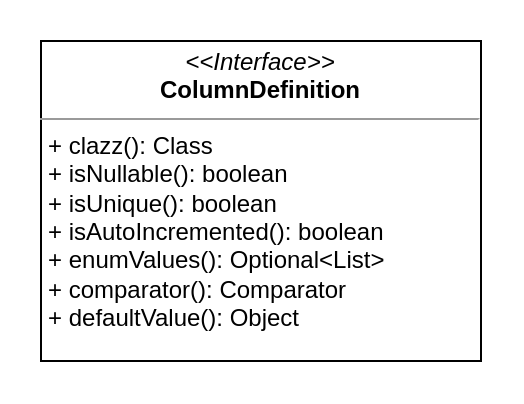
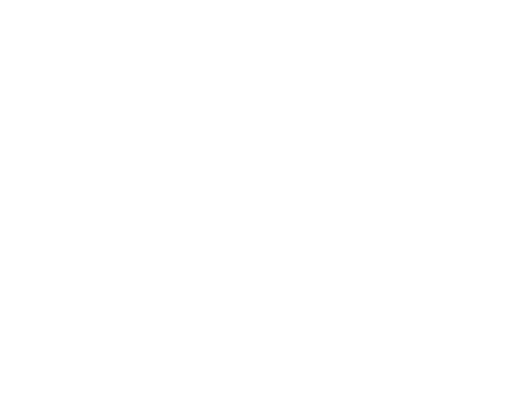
(261, 201) -> none
